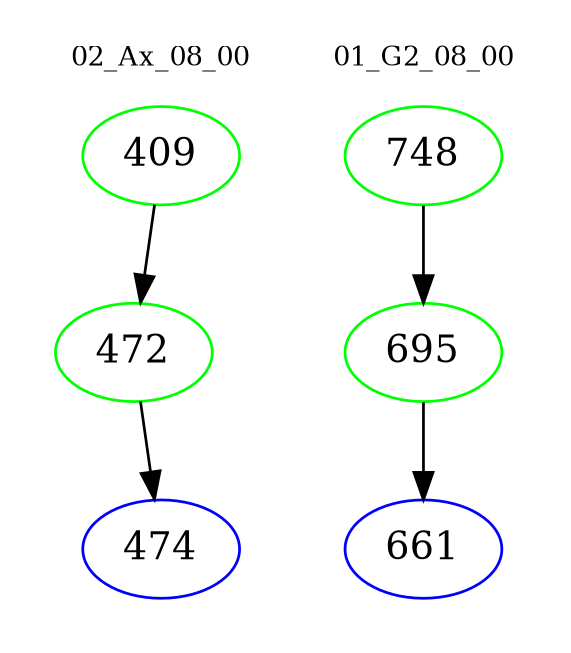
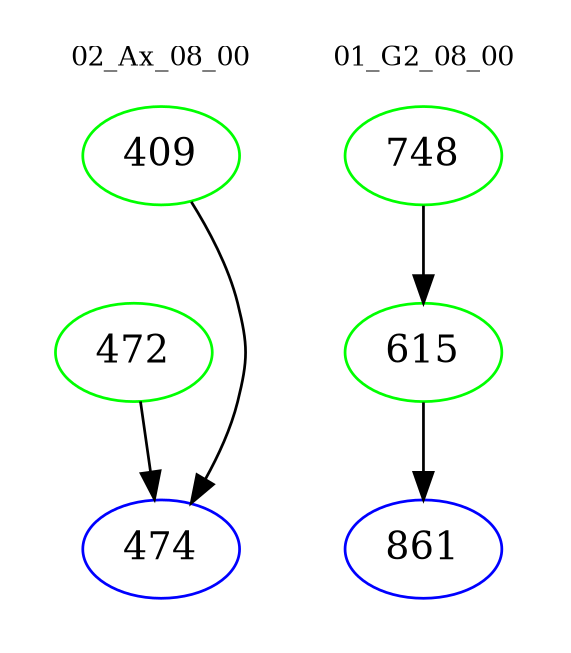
(150, 240) -> (245, 339)
(423, 352) -> (423, 352)
(423, 549) -> (423, 549)
